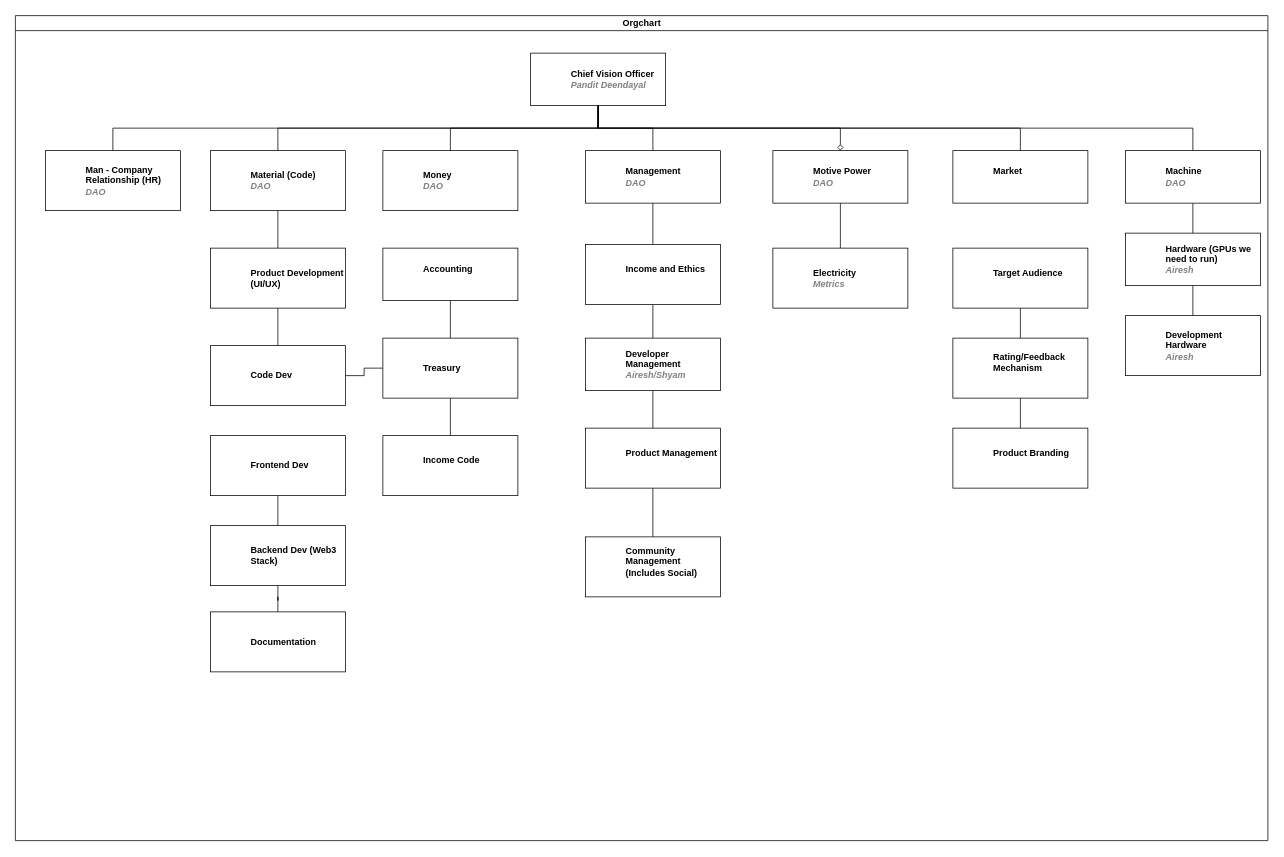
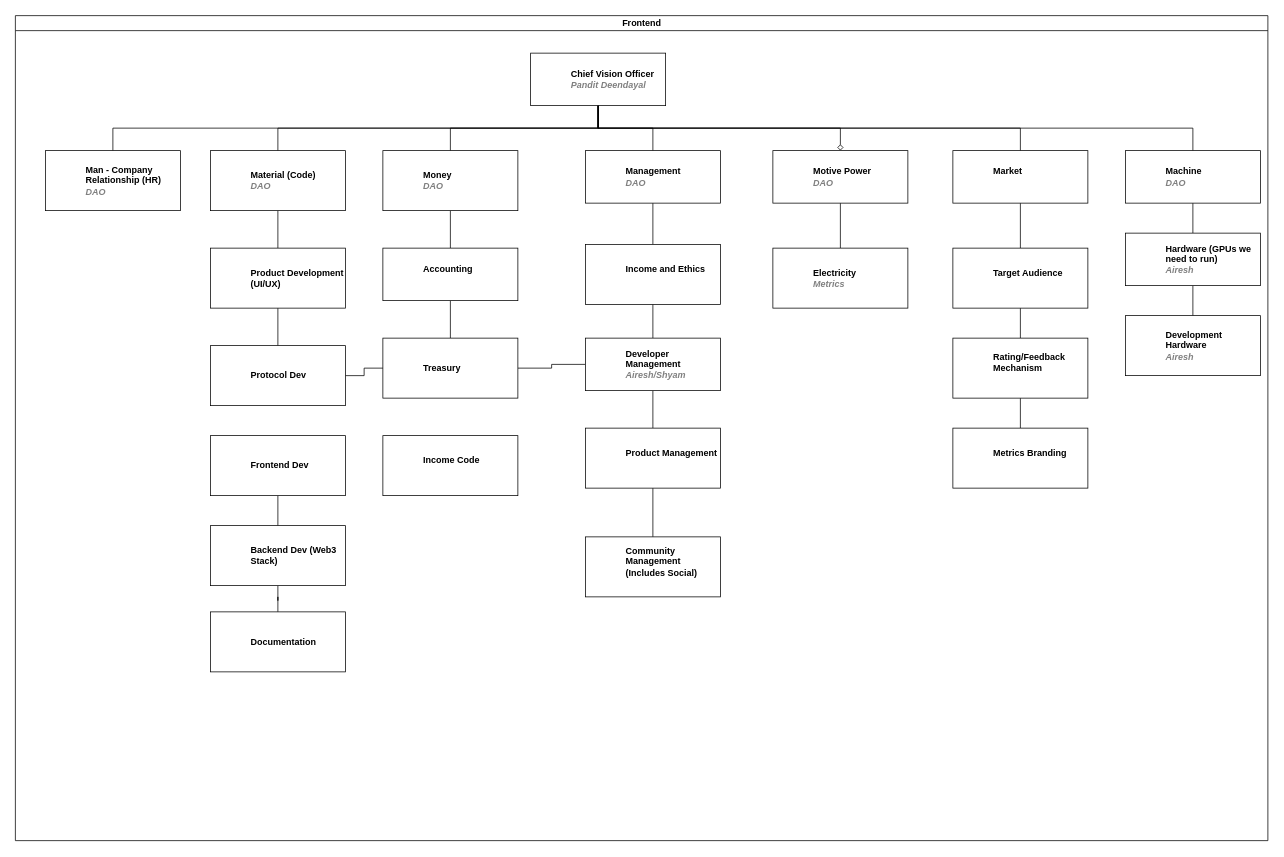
(642, 23) -> (642, 23)
none -> (1020, 225)
none -> (450, 229)
(270, 375) -> (279, 375)
(450, 416) -> (552, 367)
(1031, 458) -> (1030, 458)
